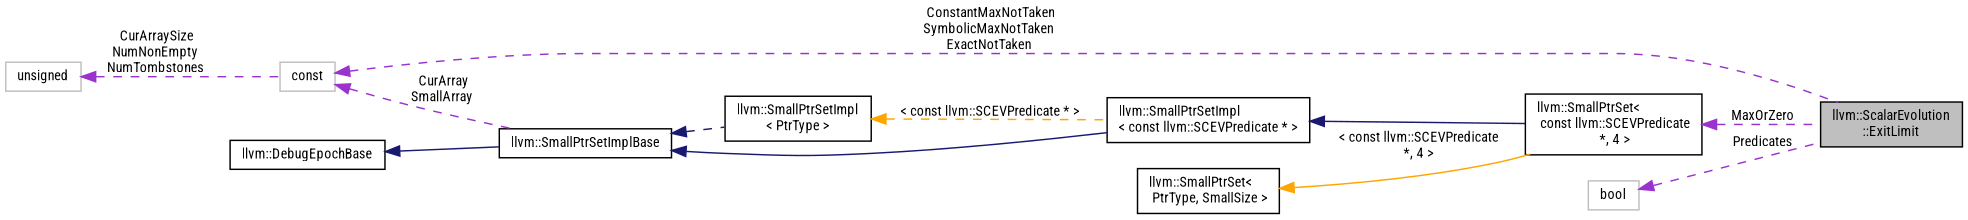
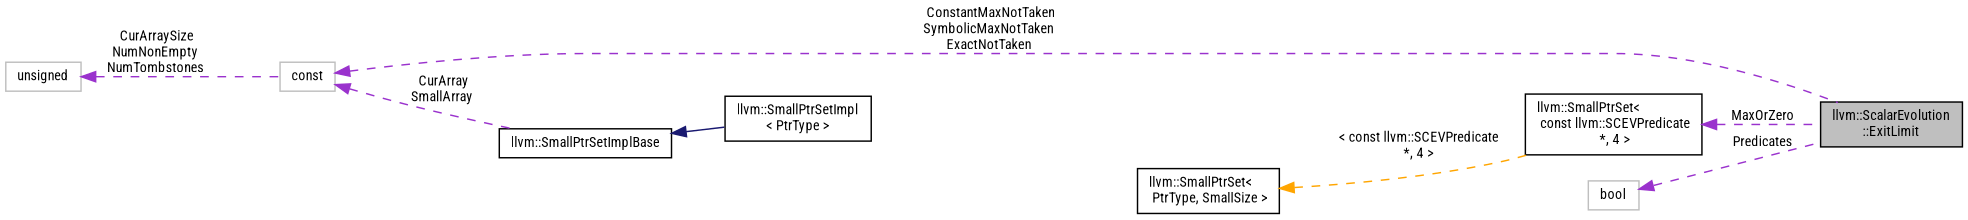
(1208, 120) -> none
(705, 129) -> (705, 129)
(308, 155) -> none
(1413, 176) -> (1413, 176)
